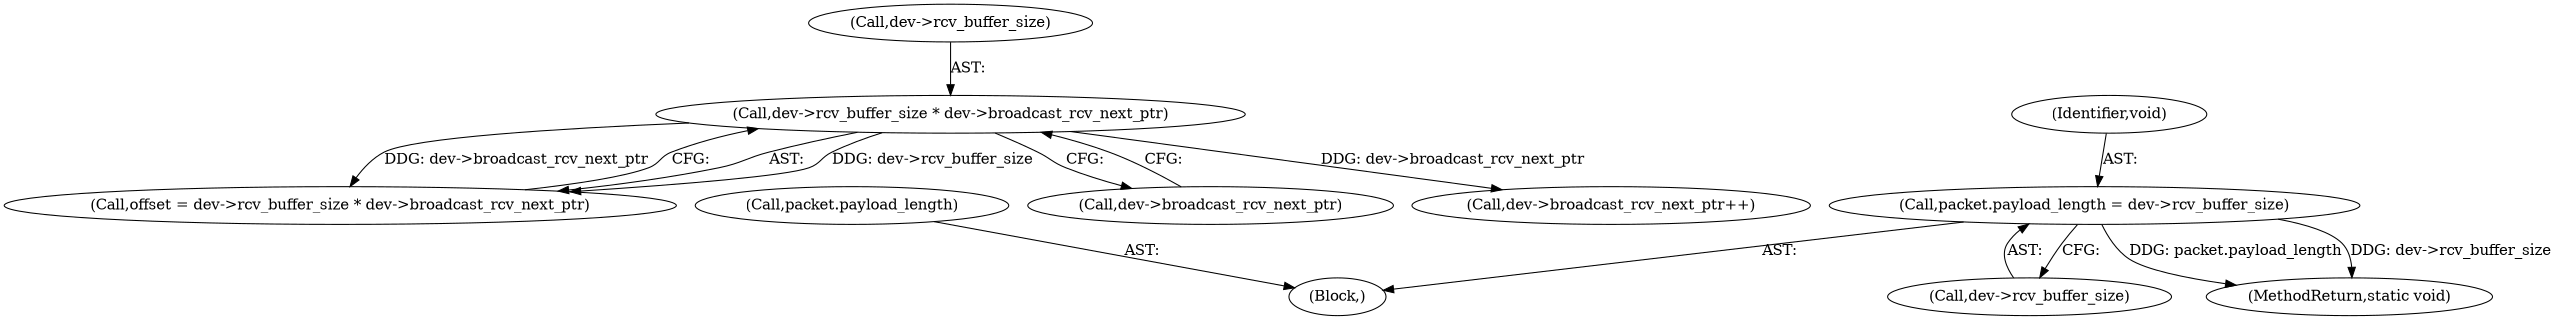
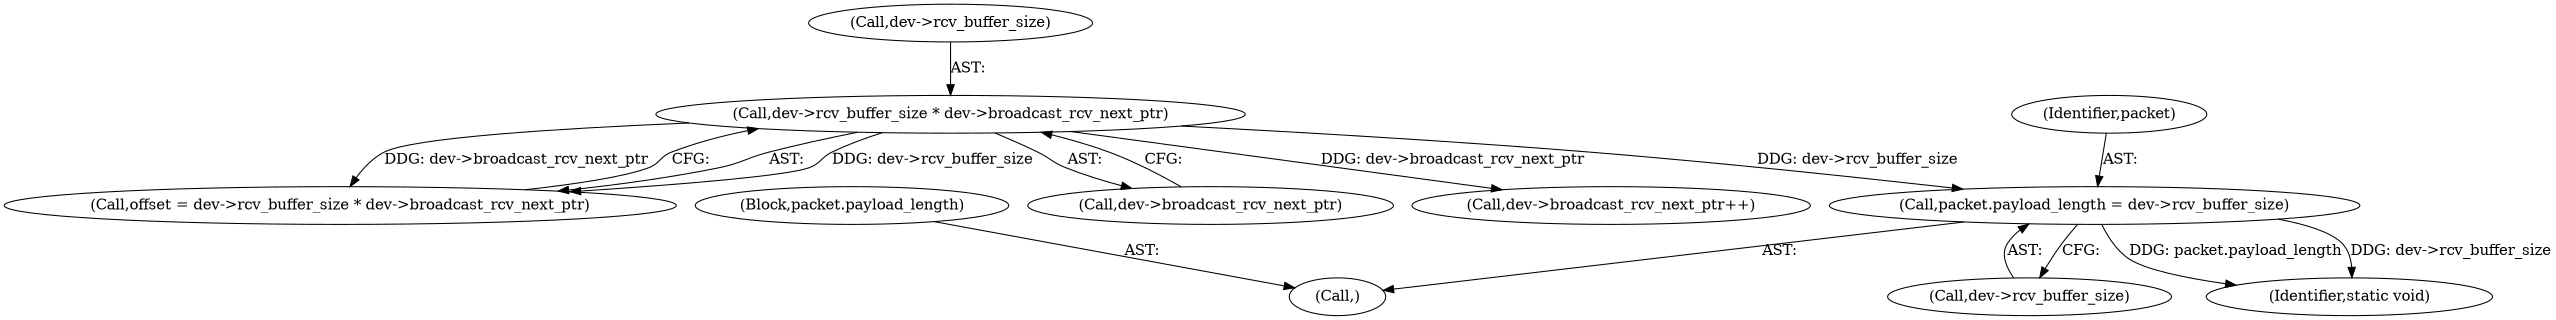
(2109, 114) -> (2109, 114)
none -> (1567, 150)
(1087, 160) -> (1087, 160)
(852, 206) -> (852, 206)
(1338, 297) -> (1338, 297)
(2349, 297) -> (2349, 297)
